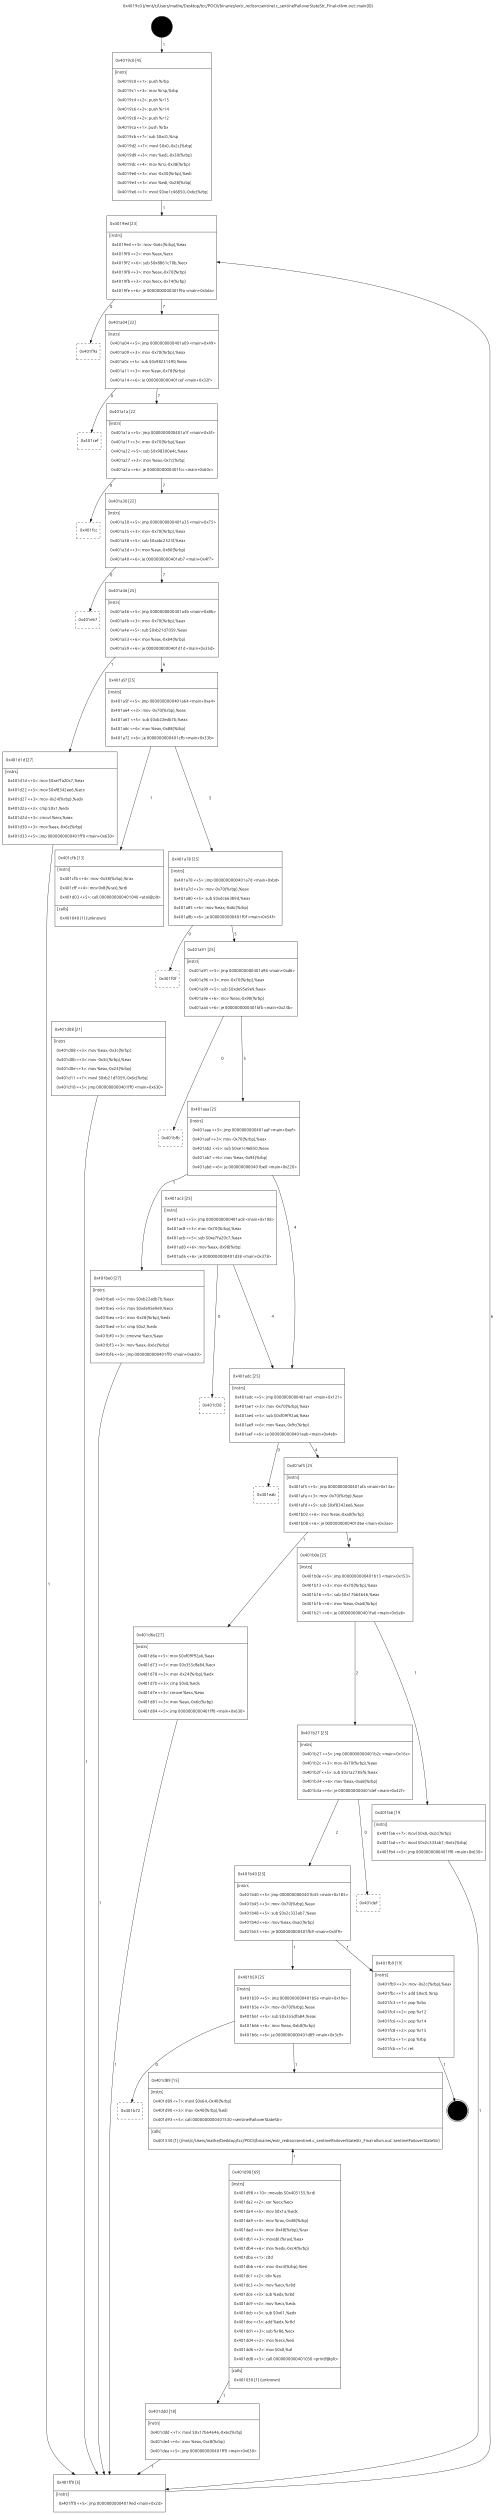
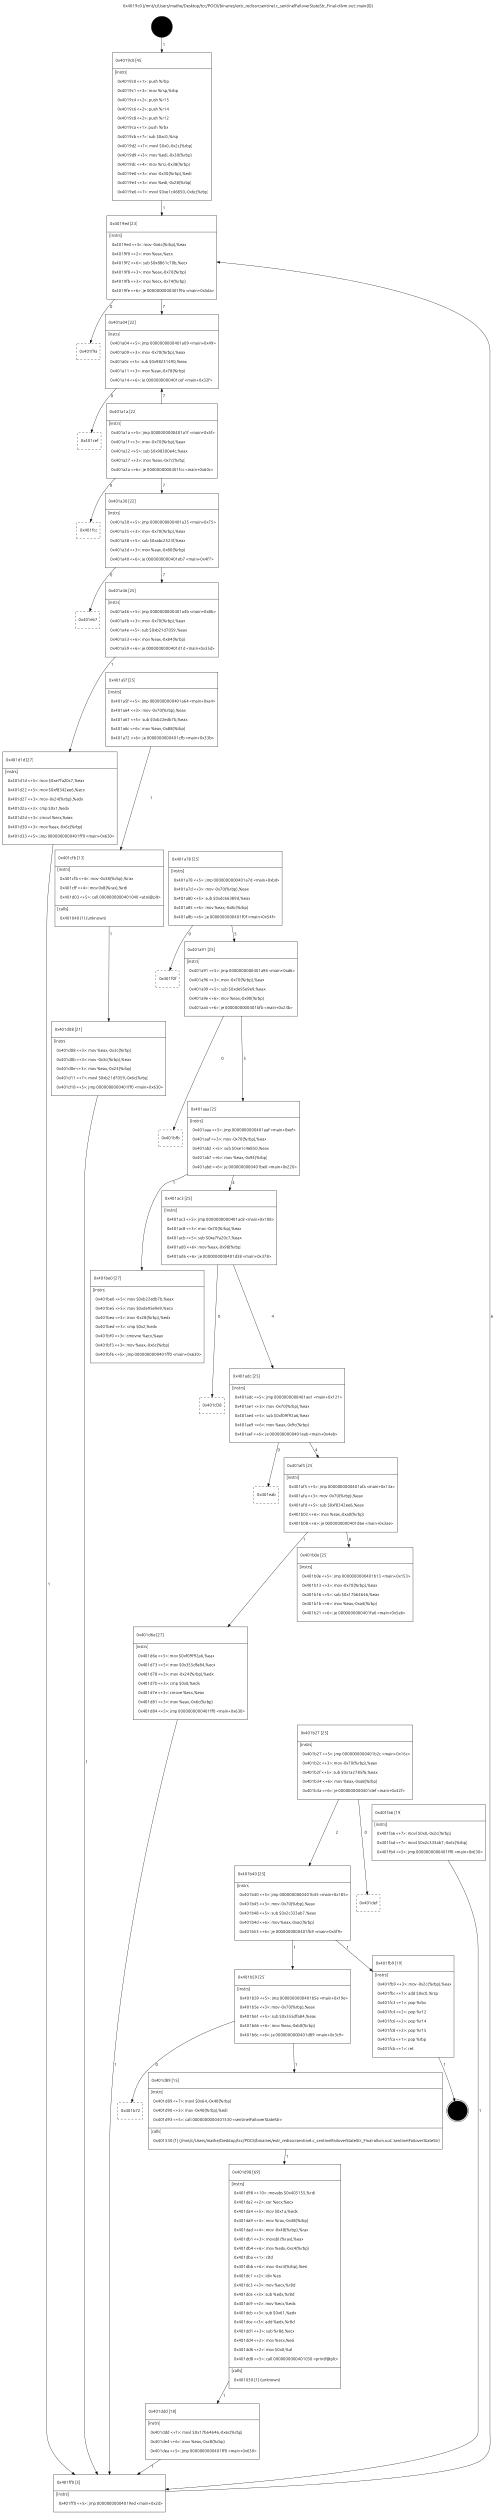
(157, 395) -> (162, 398)
(162, 663) -> none
(193, 797) -> none
none -> (109, 973)
(294, 1269) -> (232, 1182)
(355, 1672) -> none
(411, 1709) -> none
(98, 1916) -> none
(292, 2158) -> (285, 2155)
